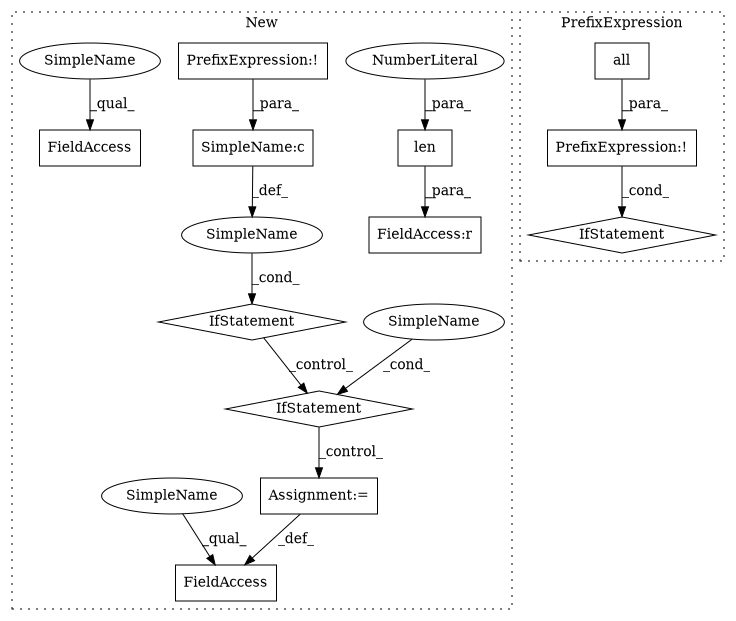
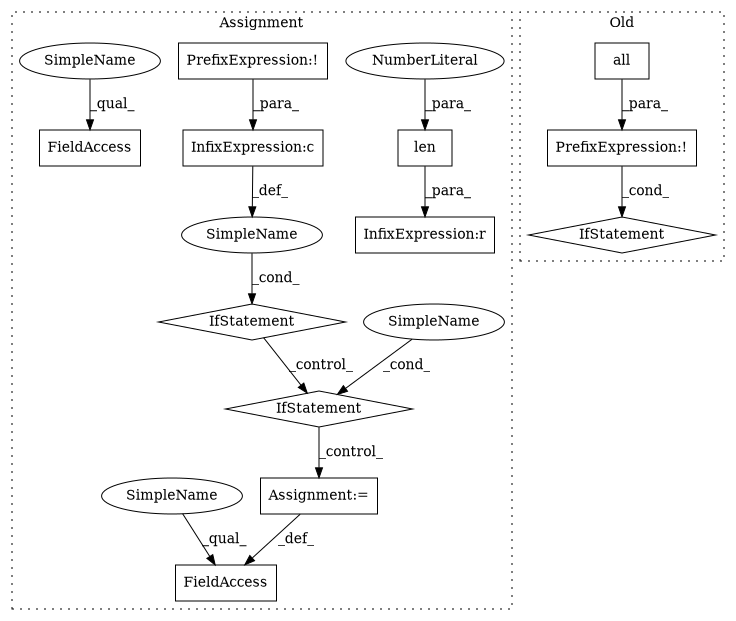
(262, 24) -> (262, 24)
(622, 24) -> (622, 24)
(253, 148) -> (253, 148)
(425, 235) -> (425, 235)
